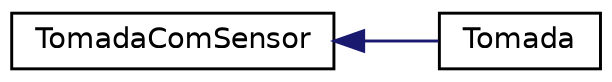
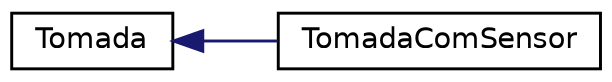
(401, 41) -> (241, 41)
